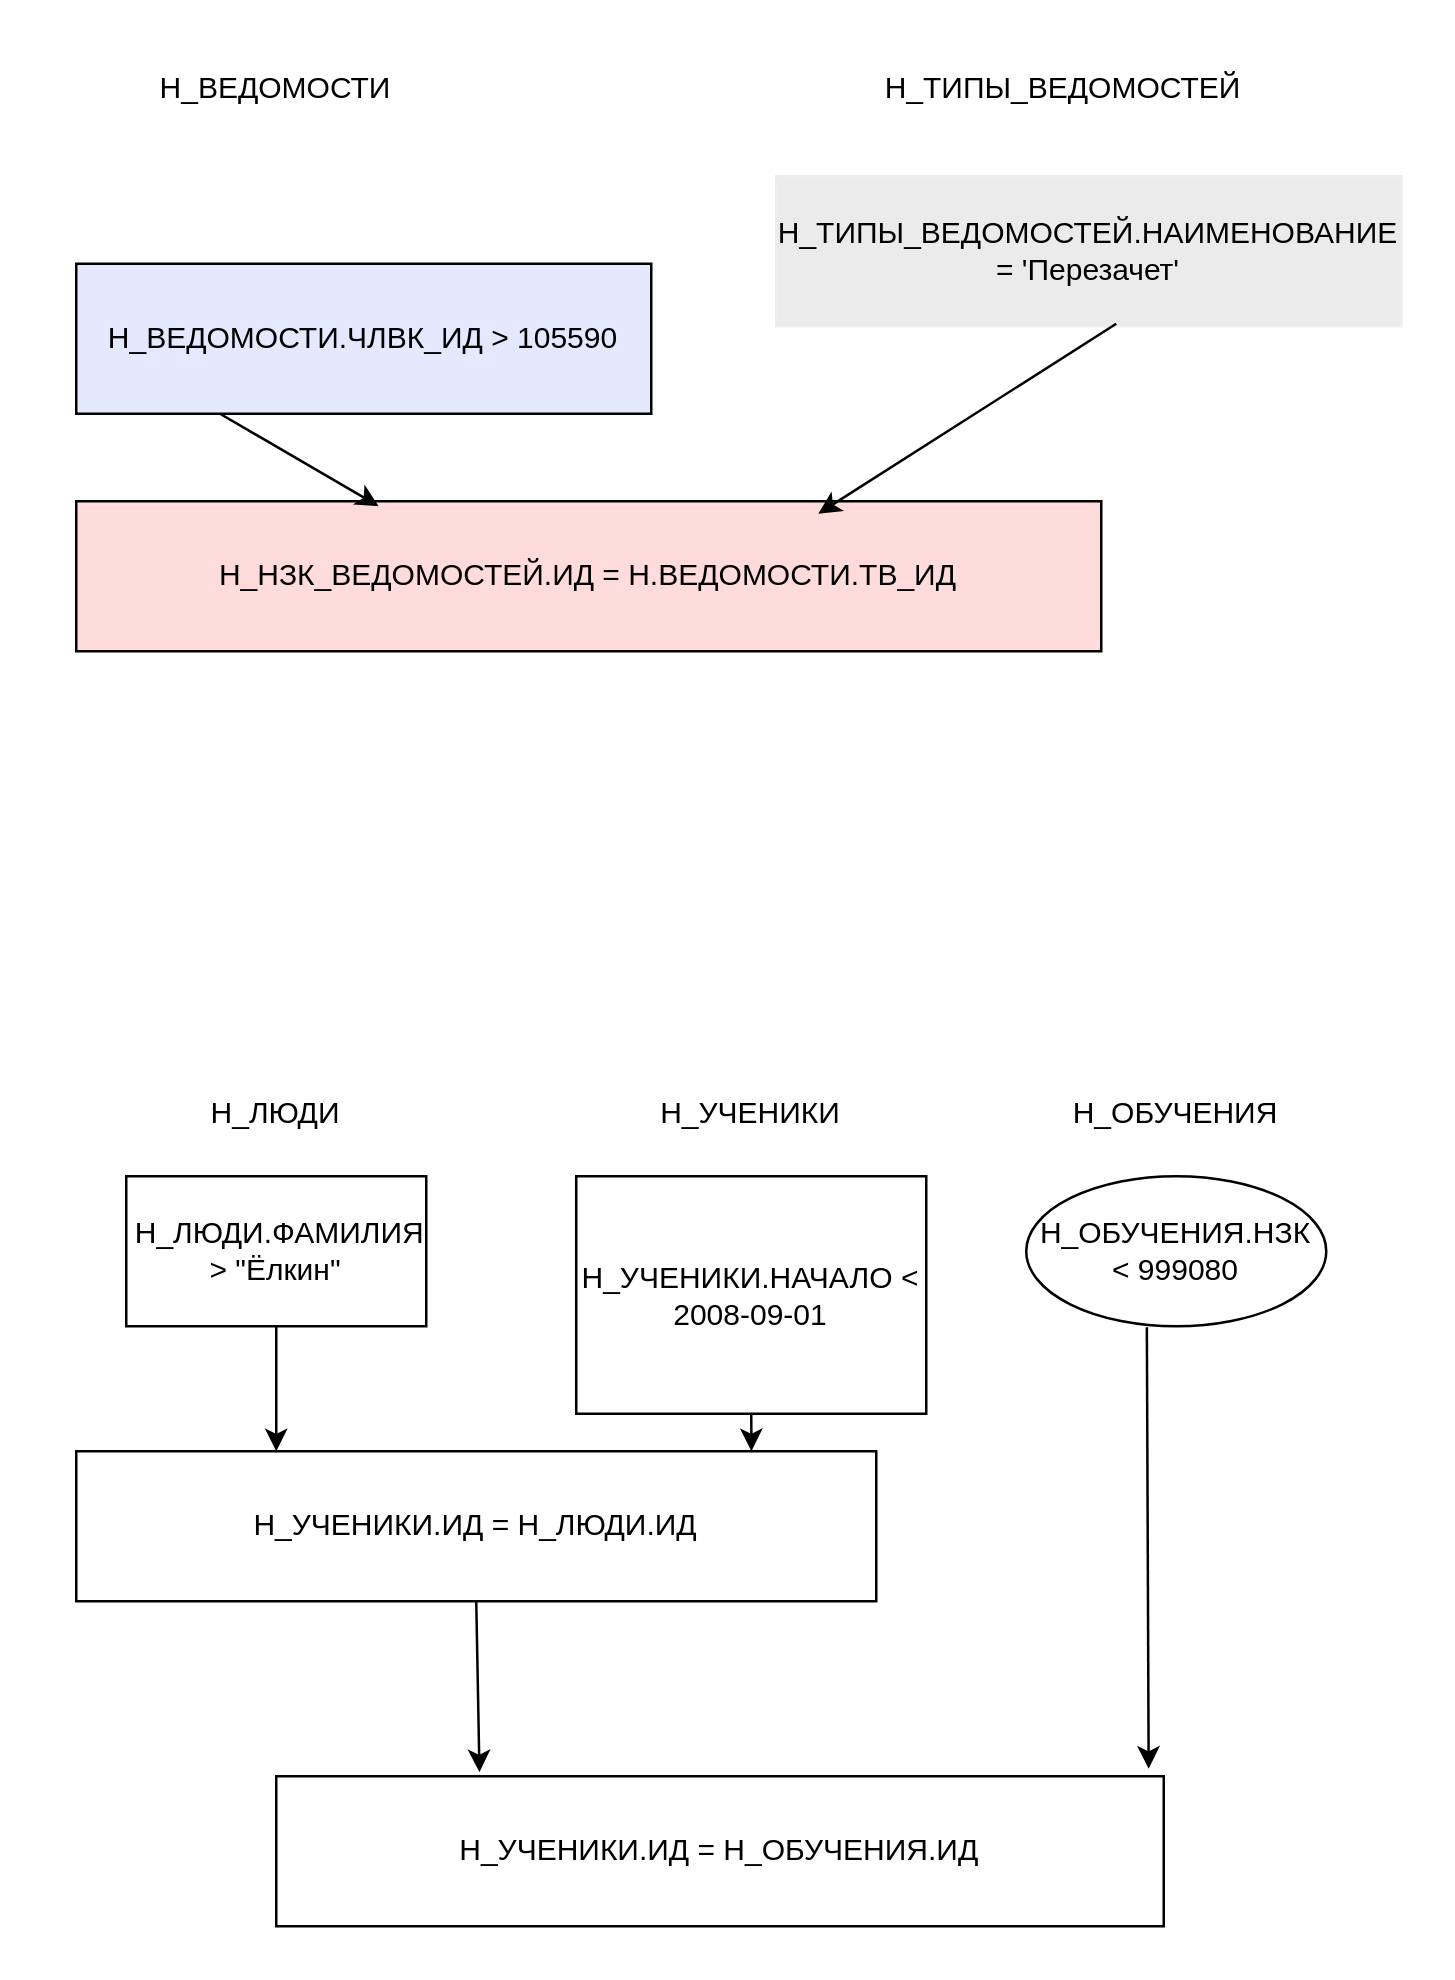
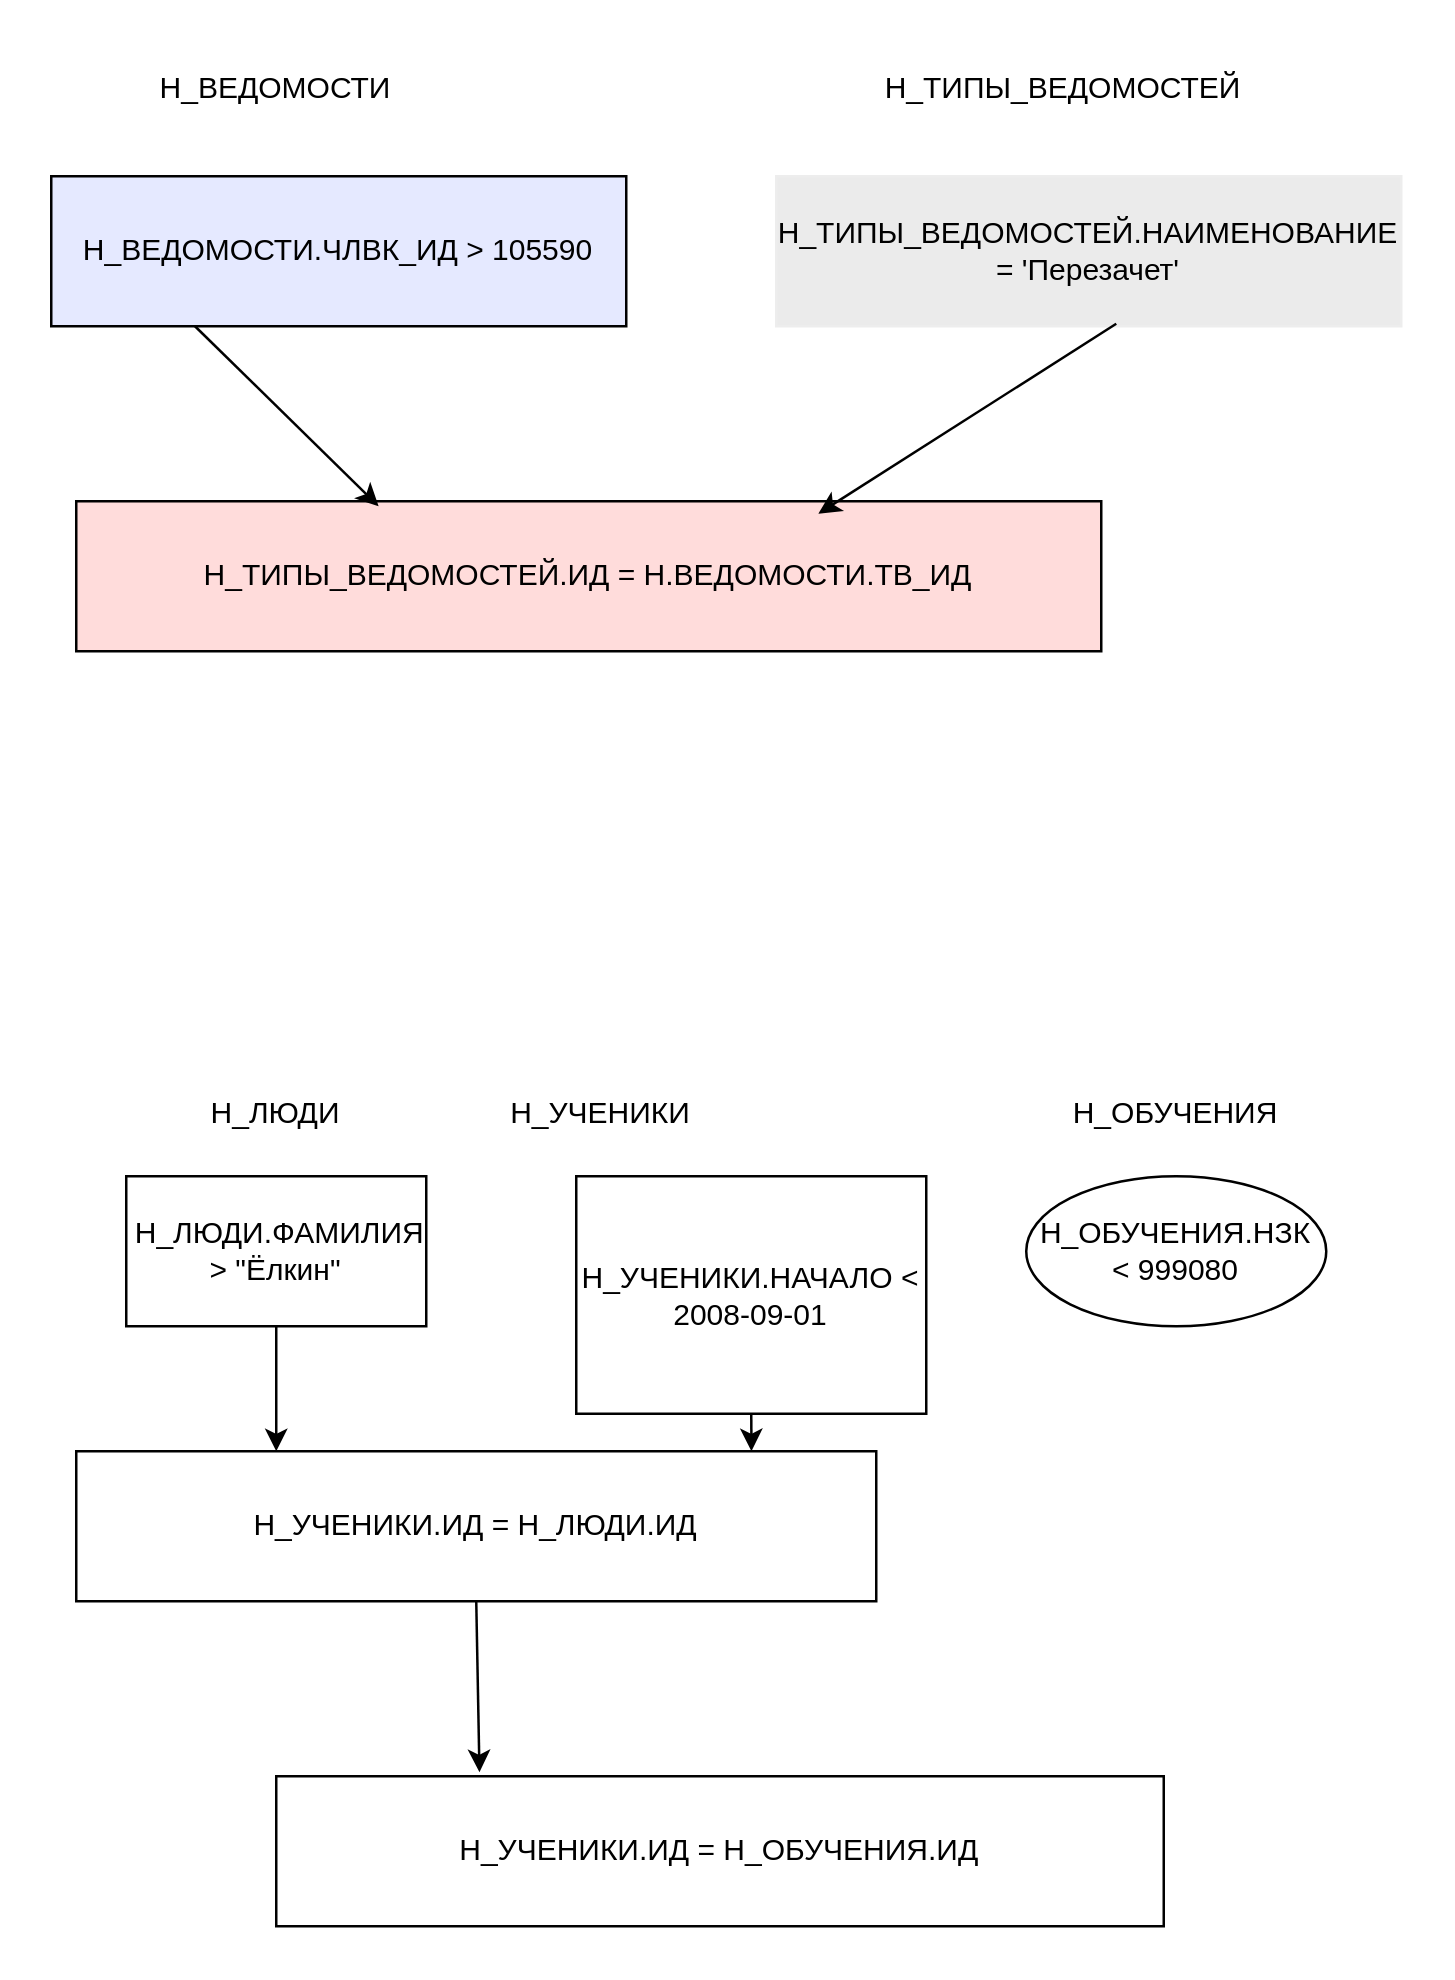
(364, 339) -> (339, 251)
(589, 576) -> (589, 576)
(751, 1114) -> (601, 1114)
(1148, 1540) -> none
